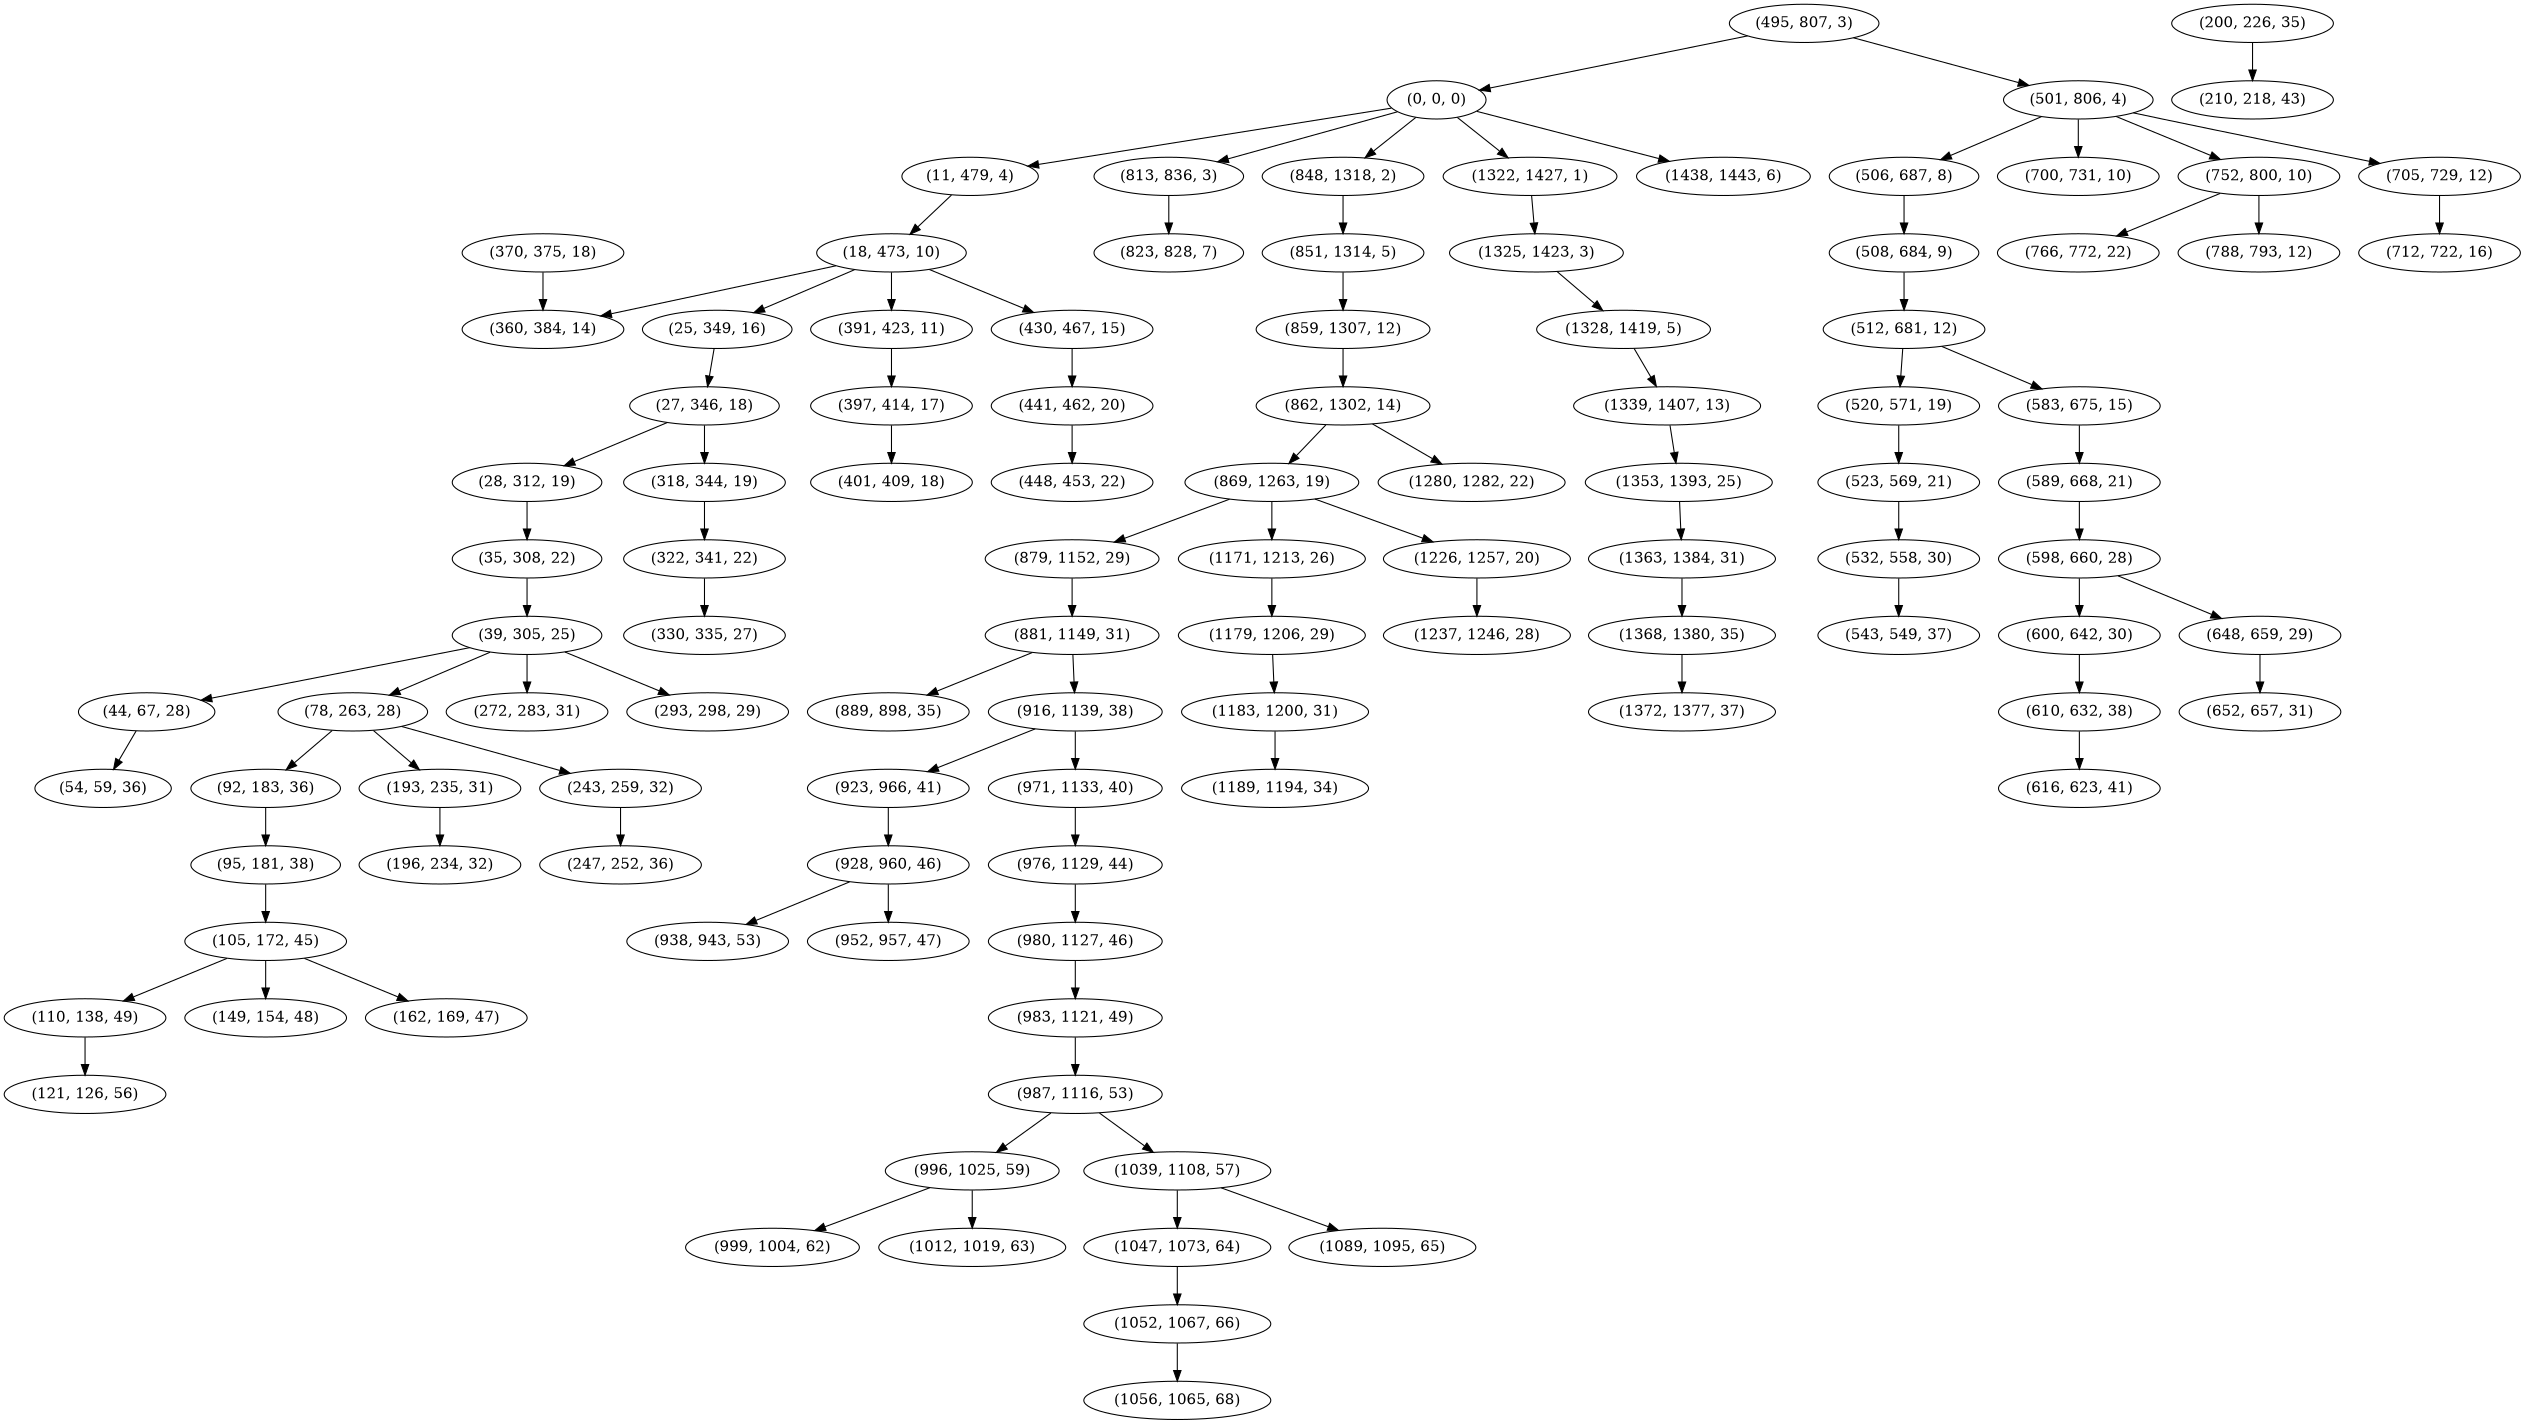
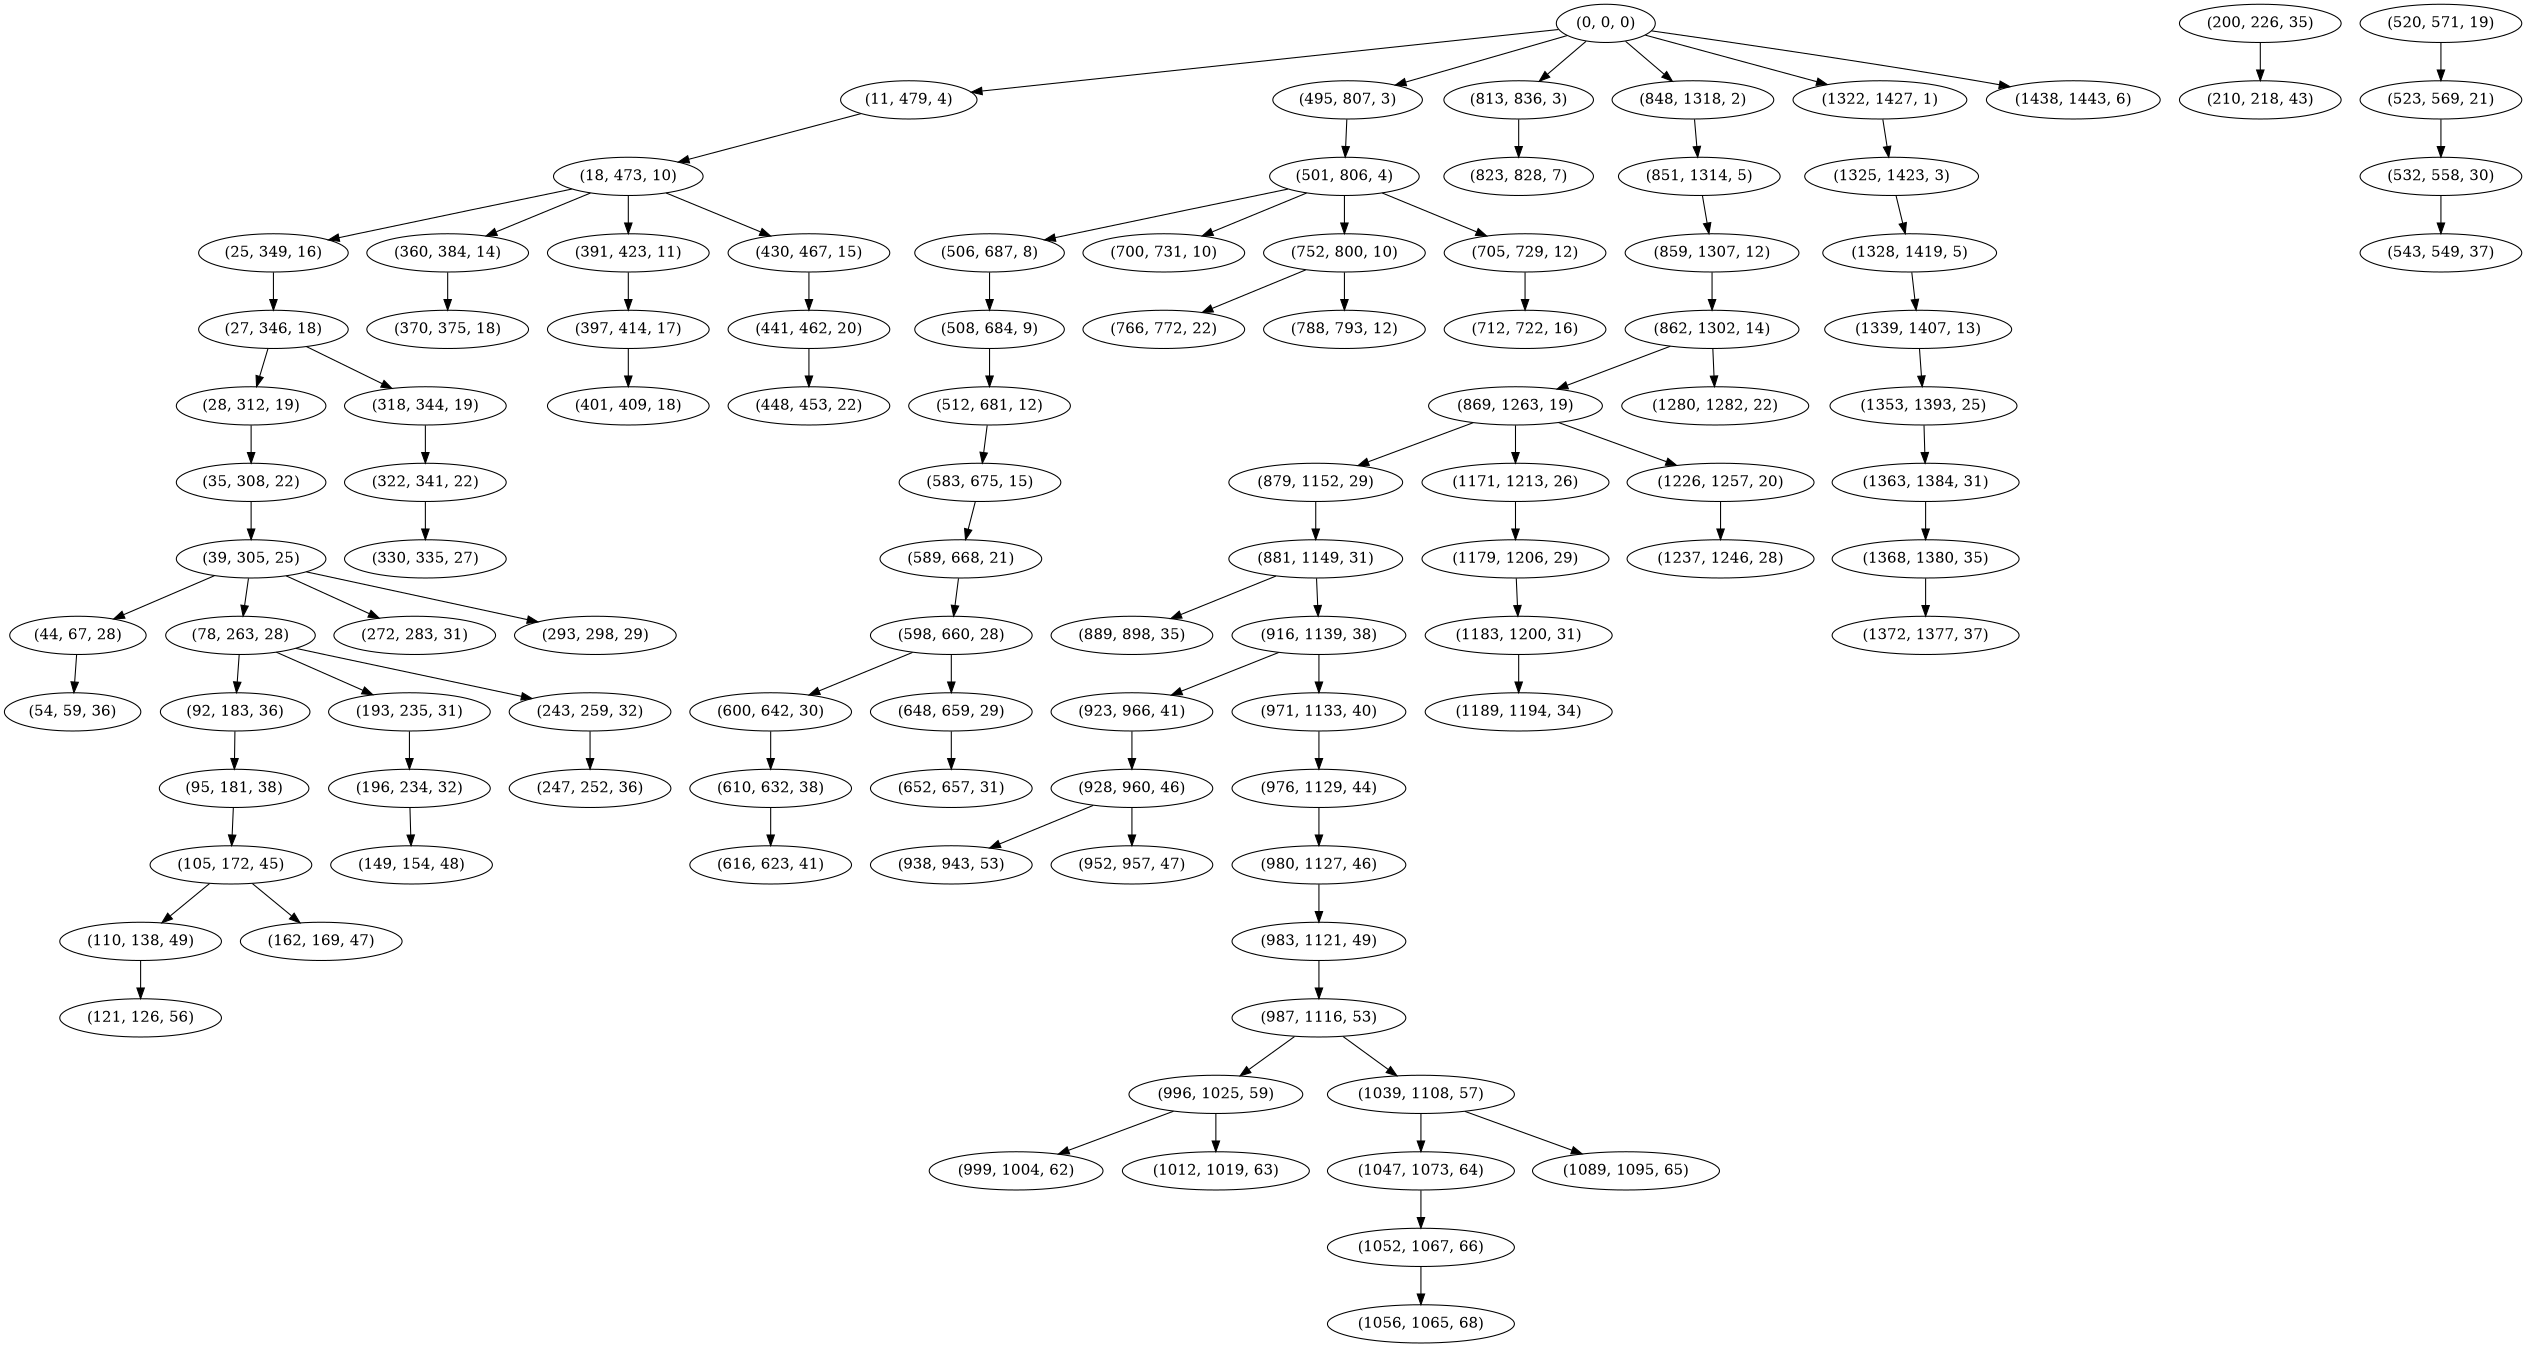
(1619, 62) -> (1486, 59)
(543, 286) -> (448, 286)
(1902, 362) -> none
(266, 974) -> (410, 821)
